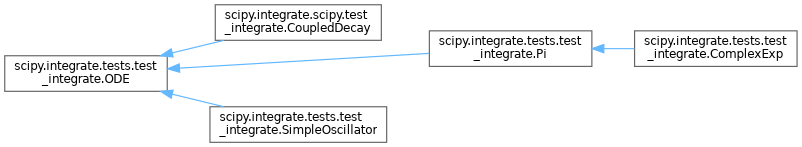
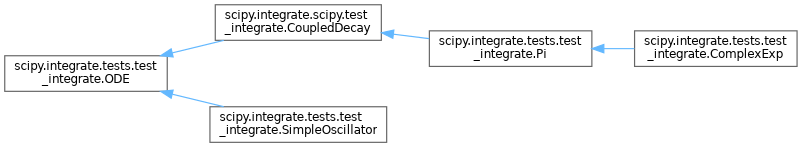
(305, 61) -> (411, 36)
